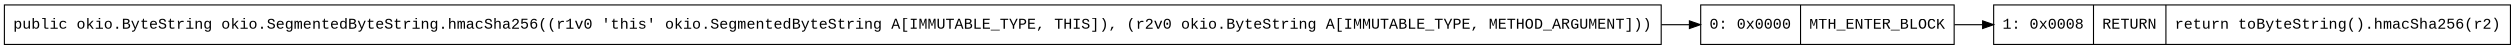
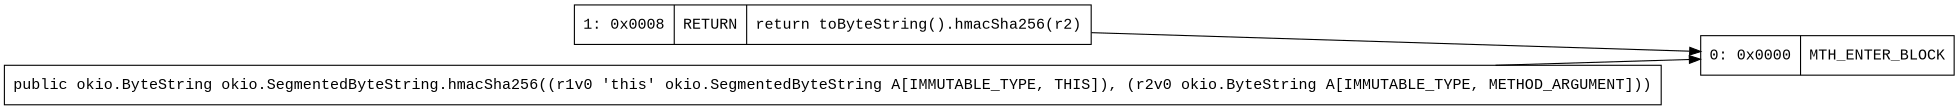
(1968, 25) -> (1390, 42)
